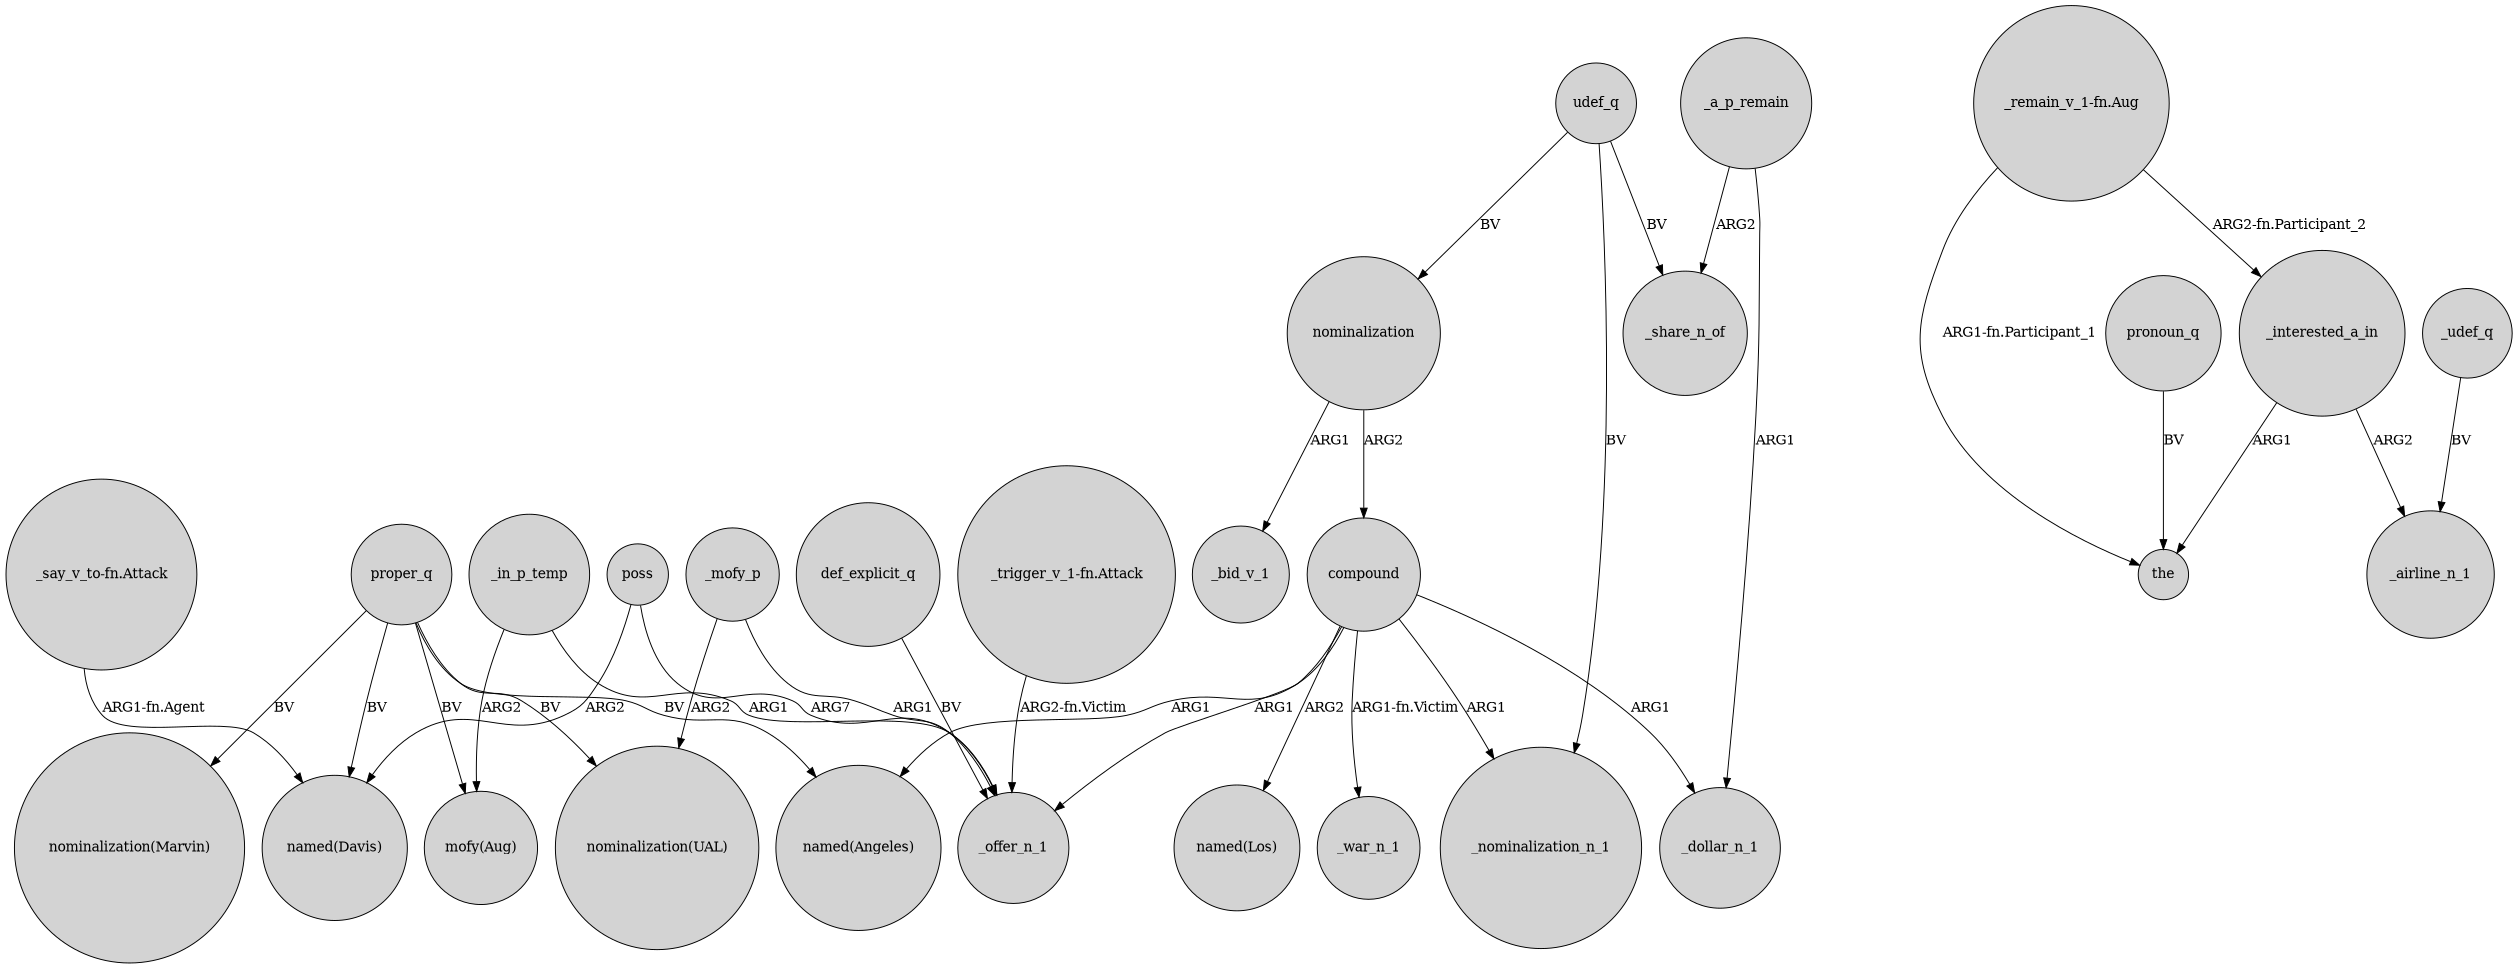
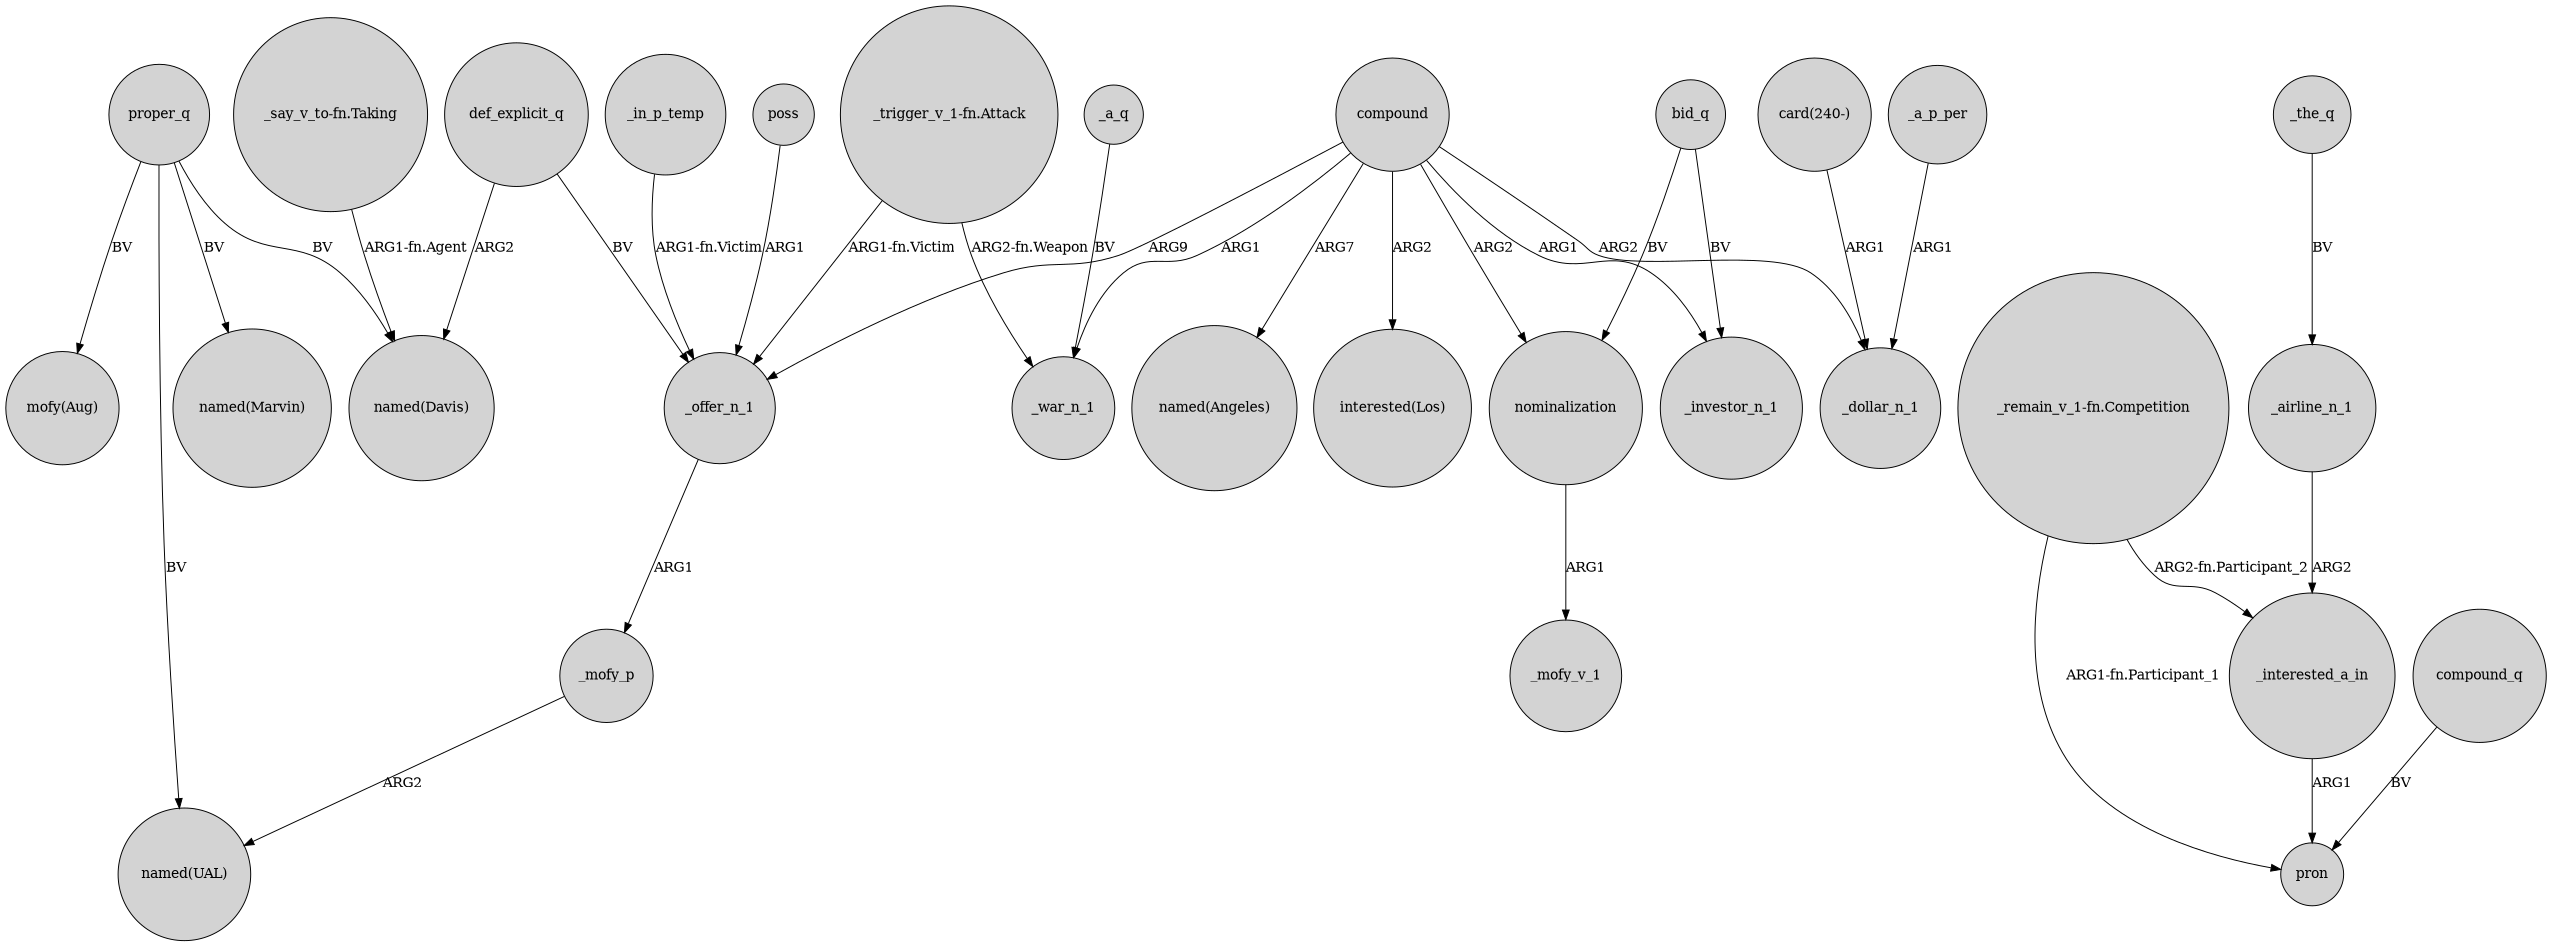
(1596, 103) -> (1691, 115)
(1746, 103) -> (1938, 115)
(2071, 103) -> (2093, 408)
none -> (1114, 115)
none -> (1815, 115)
none -> (988, 294)
(1685, 333) -> none
(2163, 333) -> (2480, 676)
(2467, 333) -> (2312, 115)
(2378, 458) -> (2312, 527)
(1364, 459) -> (1470, 249)
(101, 575) -> (331, 115)
(1241, 575) -> (1566, 676)
(2163, 575) -> (2312, 874)
(606, 698) -> none
(481, 704) -> none
(865, 704) -> (663, 541)
(769, 708) -> (709, 248)
(831, 708) -> (785, 248)
(1073, 708) -> (902, 248)
(1191, 708) -> (1335, 248)
(1274, 708) -> (1168, 248)
(1405, 708) -> (1241, 248)
(1651, 708) -> (1619, 248)
(525, 725) -> (471, 257)
(130, 848) -> (252, 408)
(657, 848) -> (184, 874)
(1237, 848) -> (1393, 408)
(1541, 848) -> (1731, 408)
